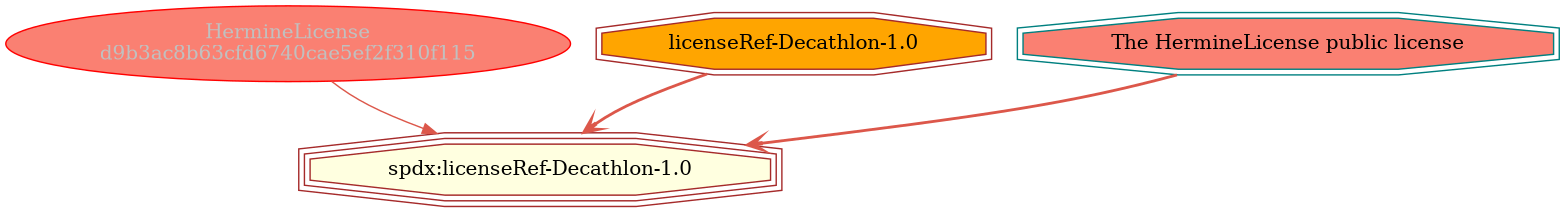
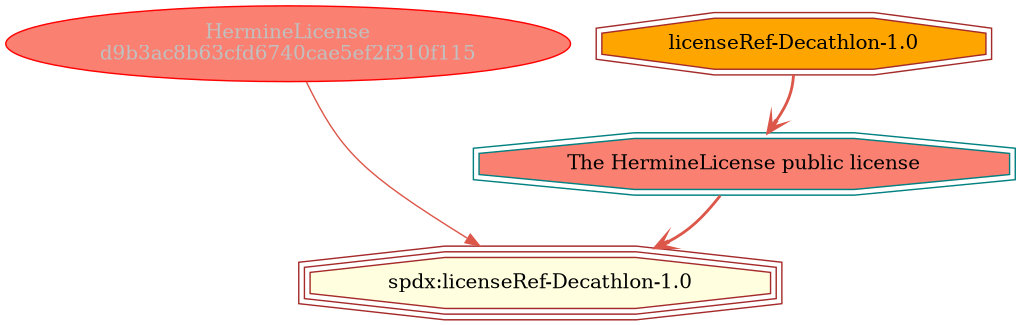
(650, 96) -> (788, 99)
